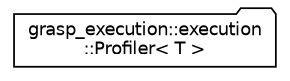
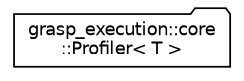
(145, 40) -> (122, 40)
